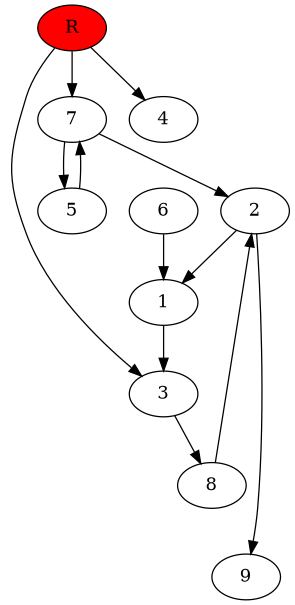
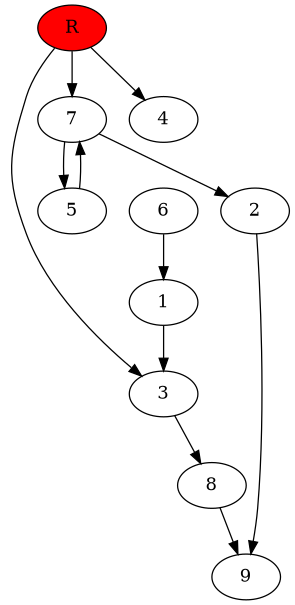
(214, 252) -> none
(232, 355) -> (227, 525)
